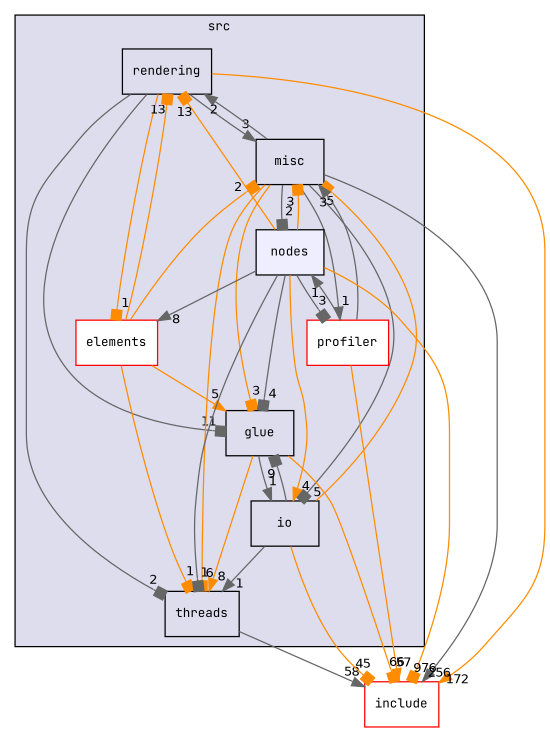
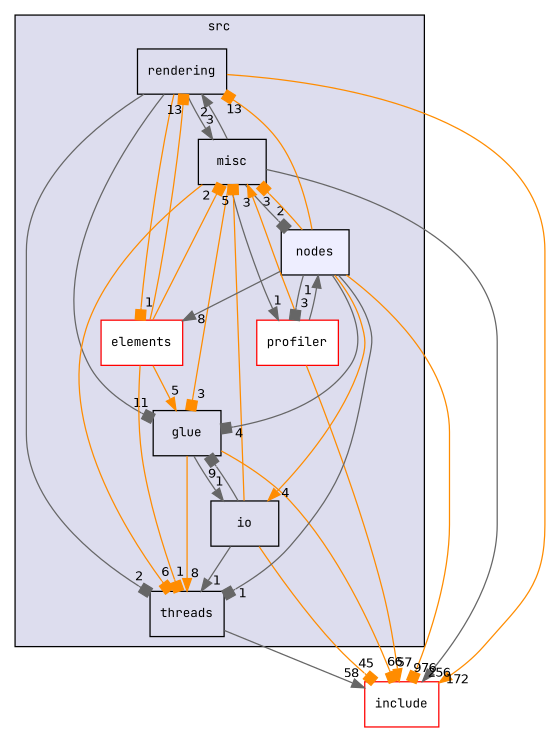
(353, 254) -> (275, 259)
(394, 337) -> none
